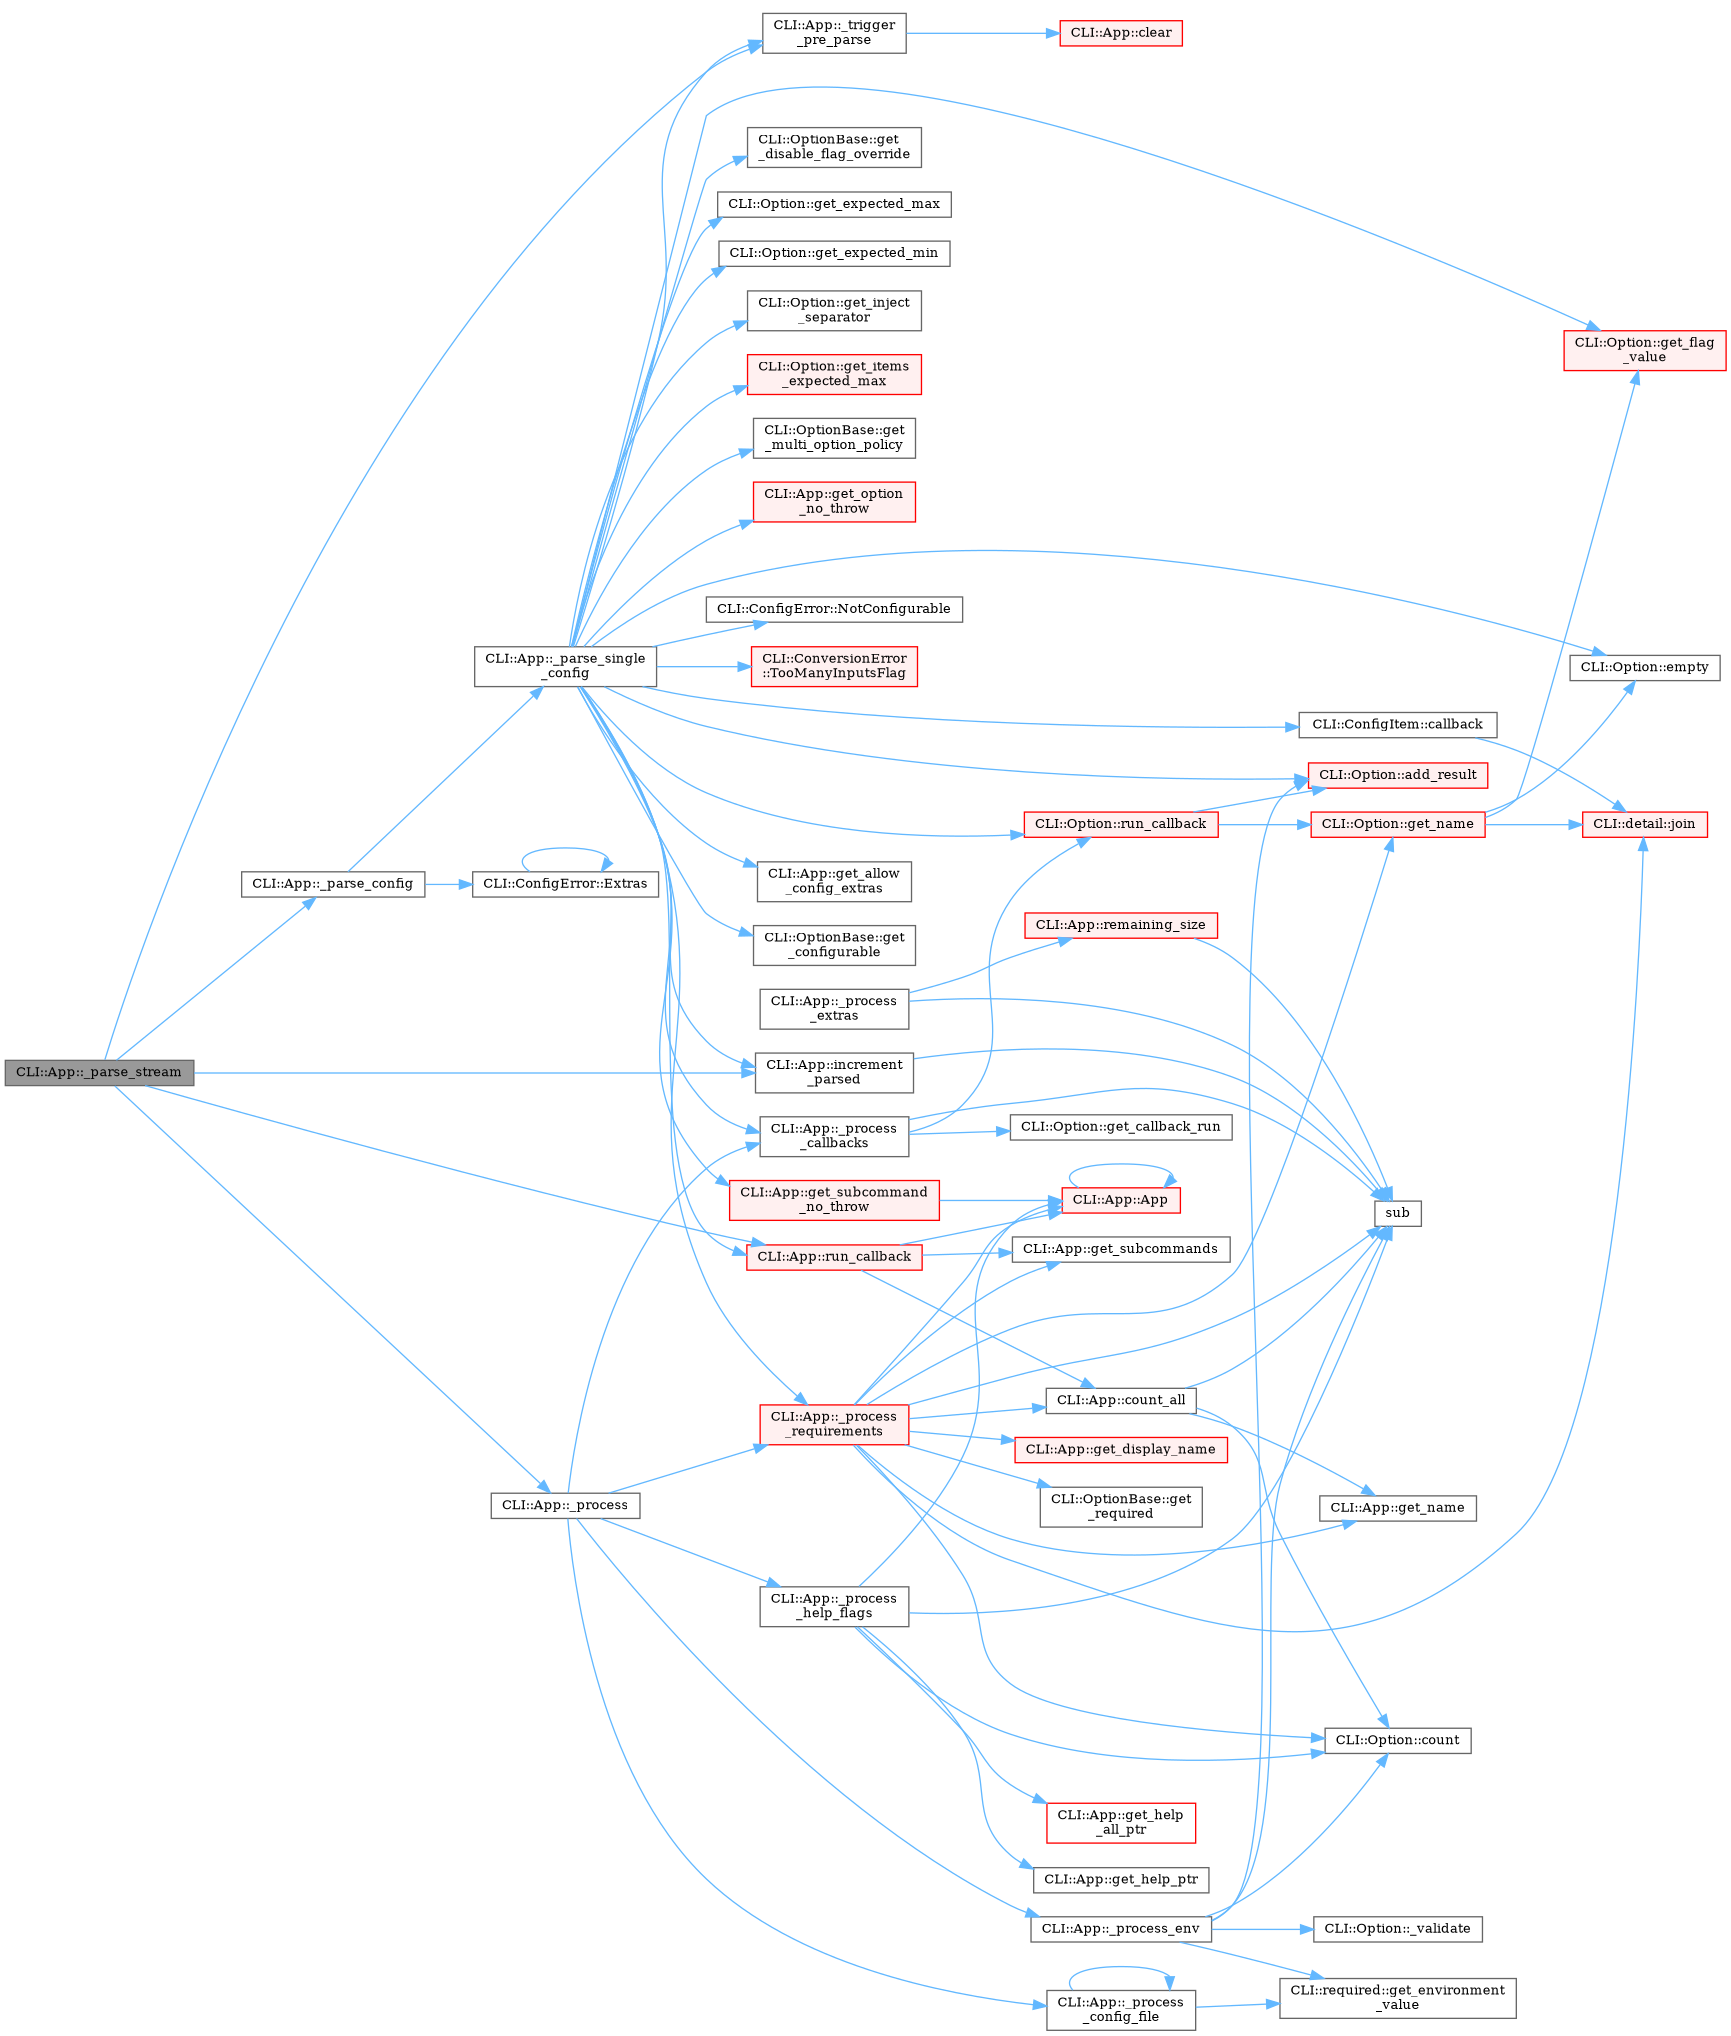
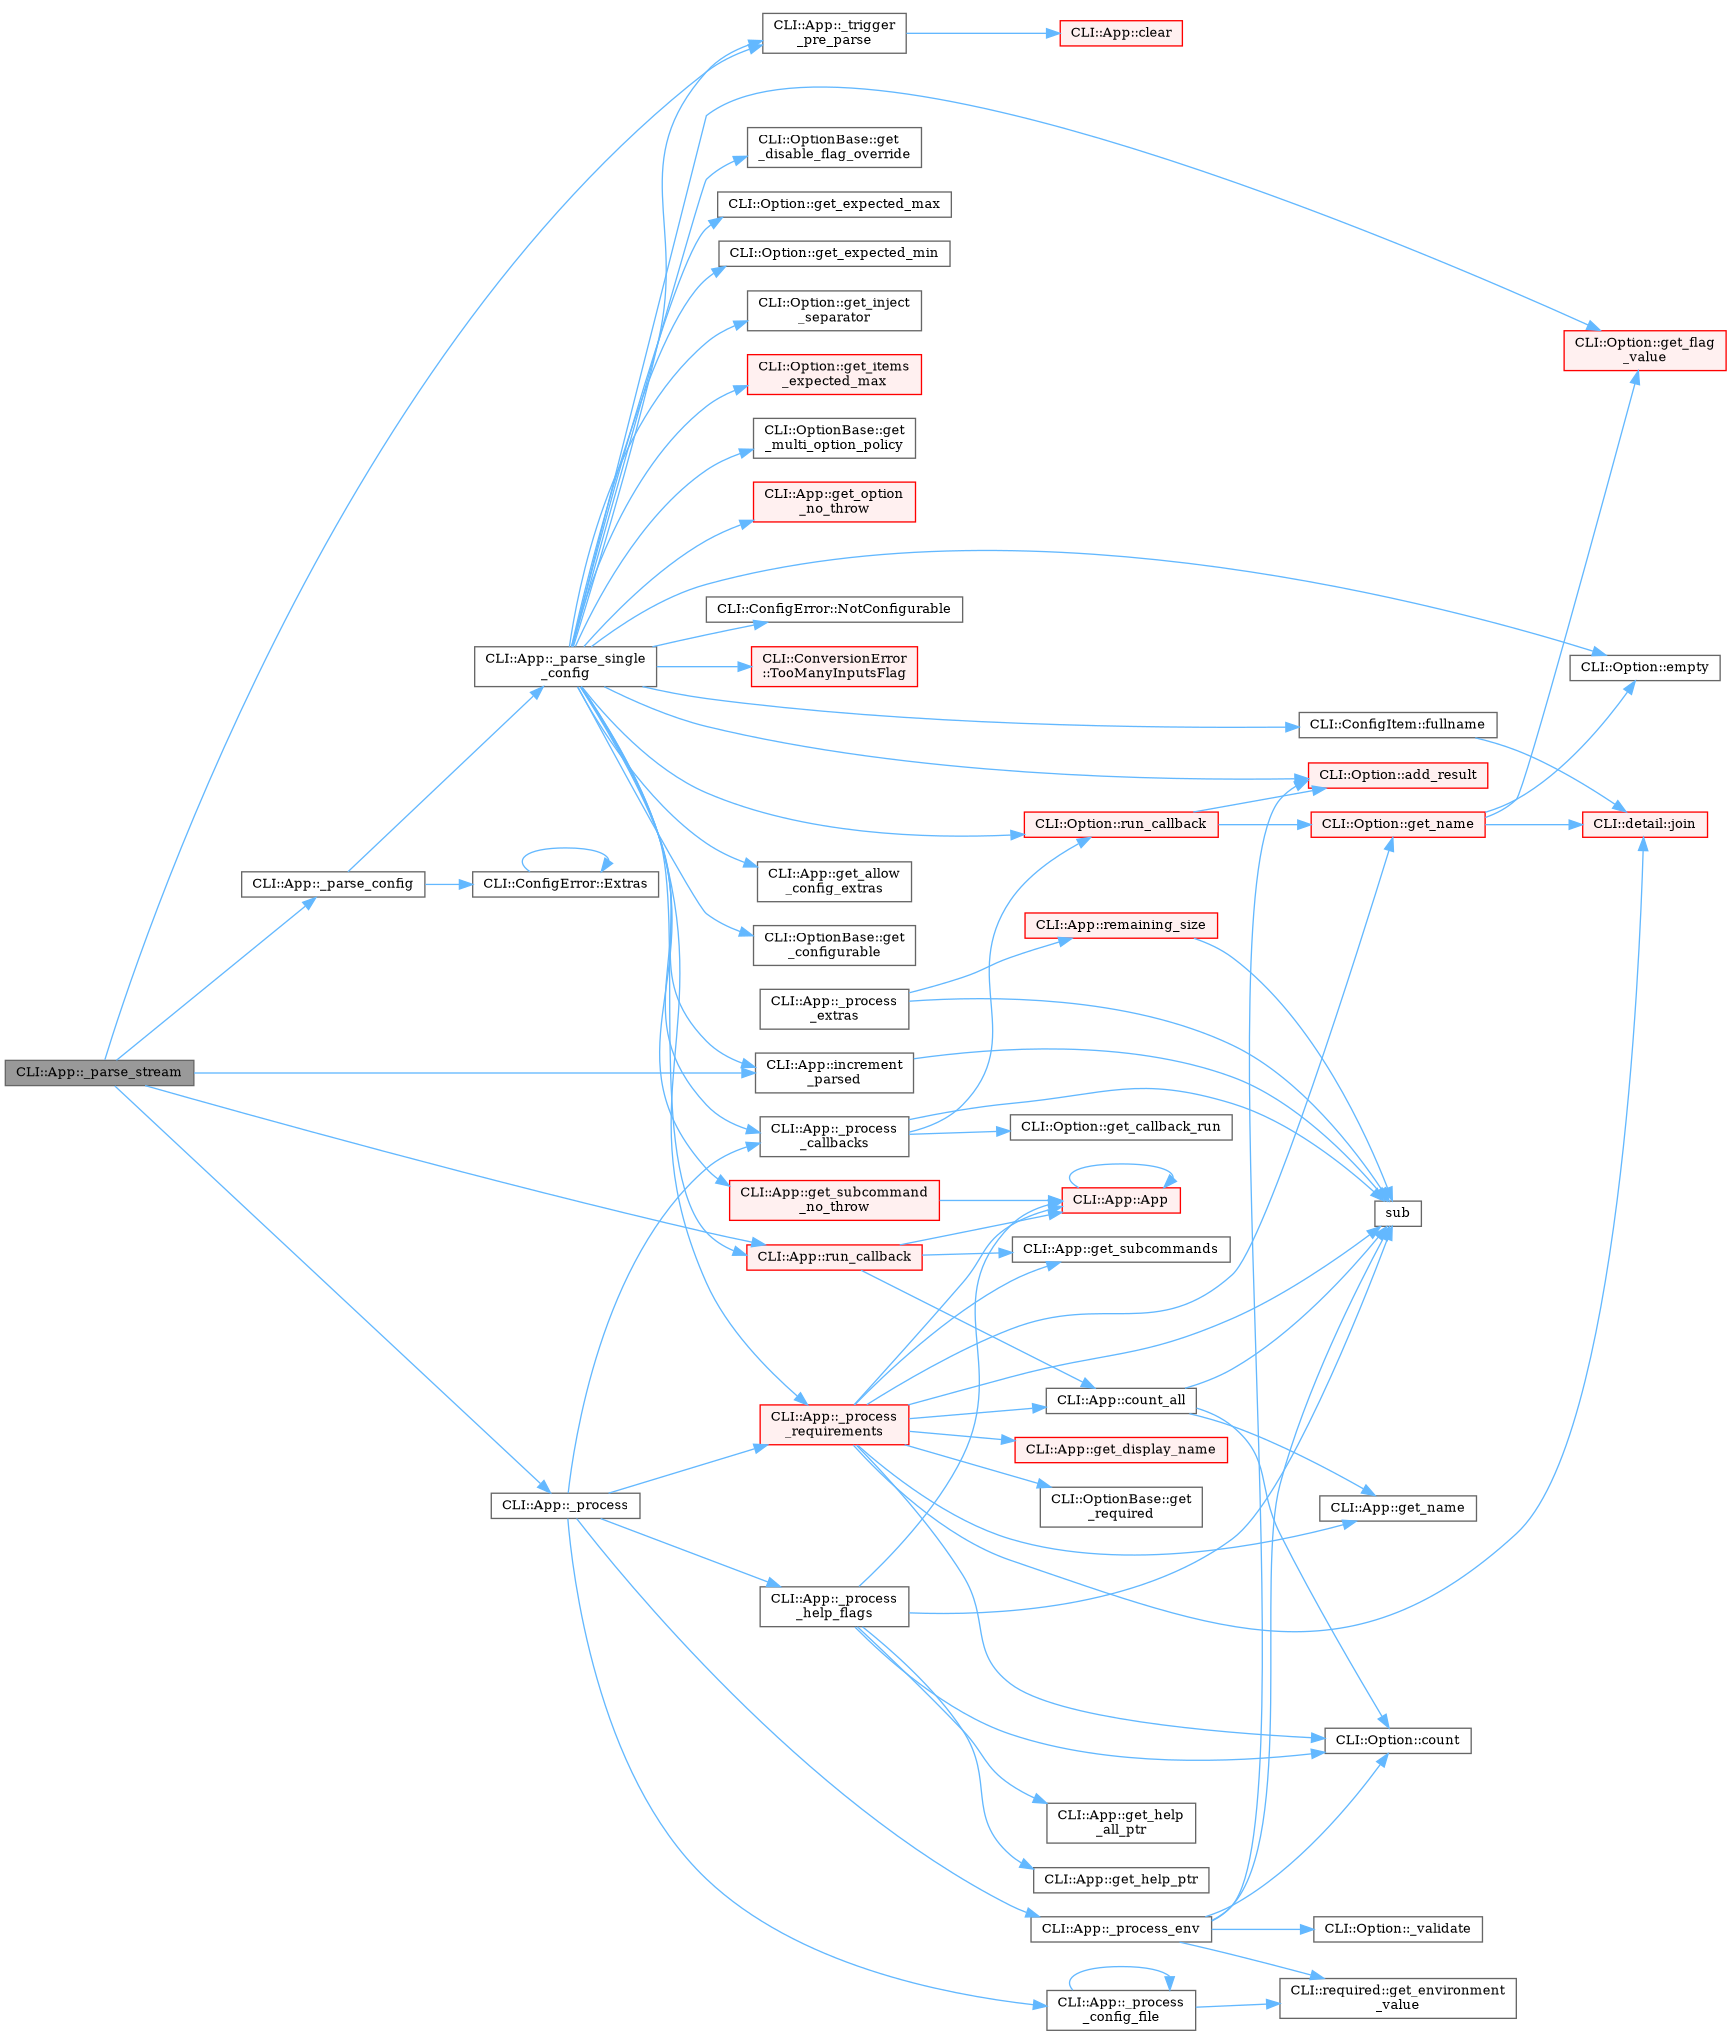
(1398, 725) -> (1398, 725)
(1121, 1823) -> (1121, 1823)
